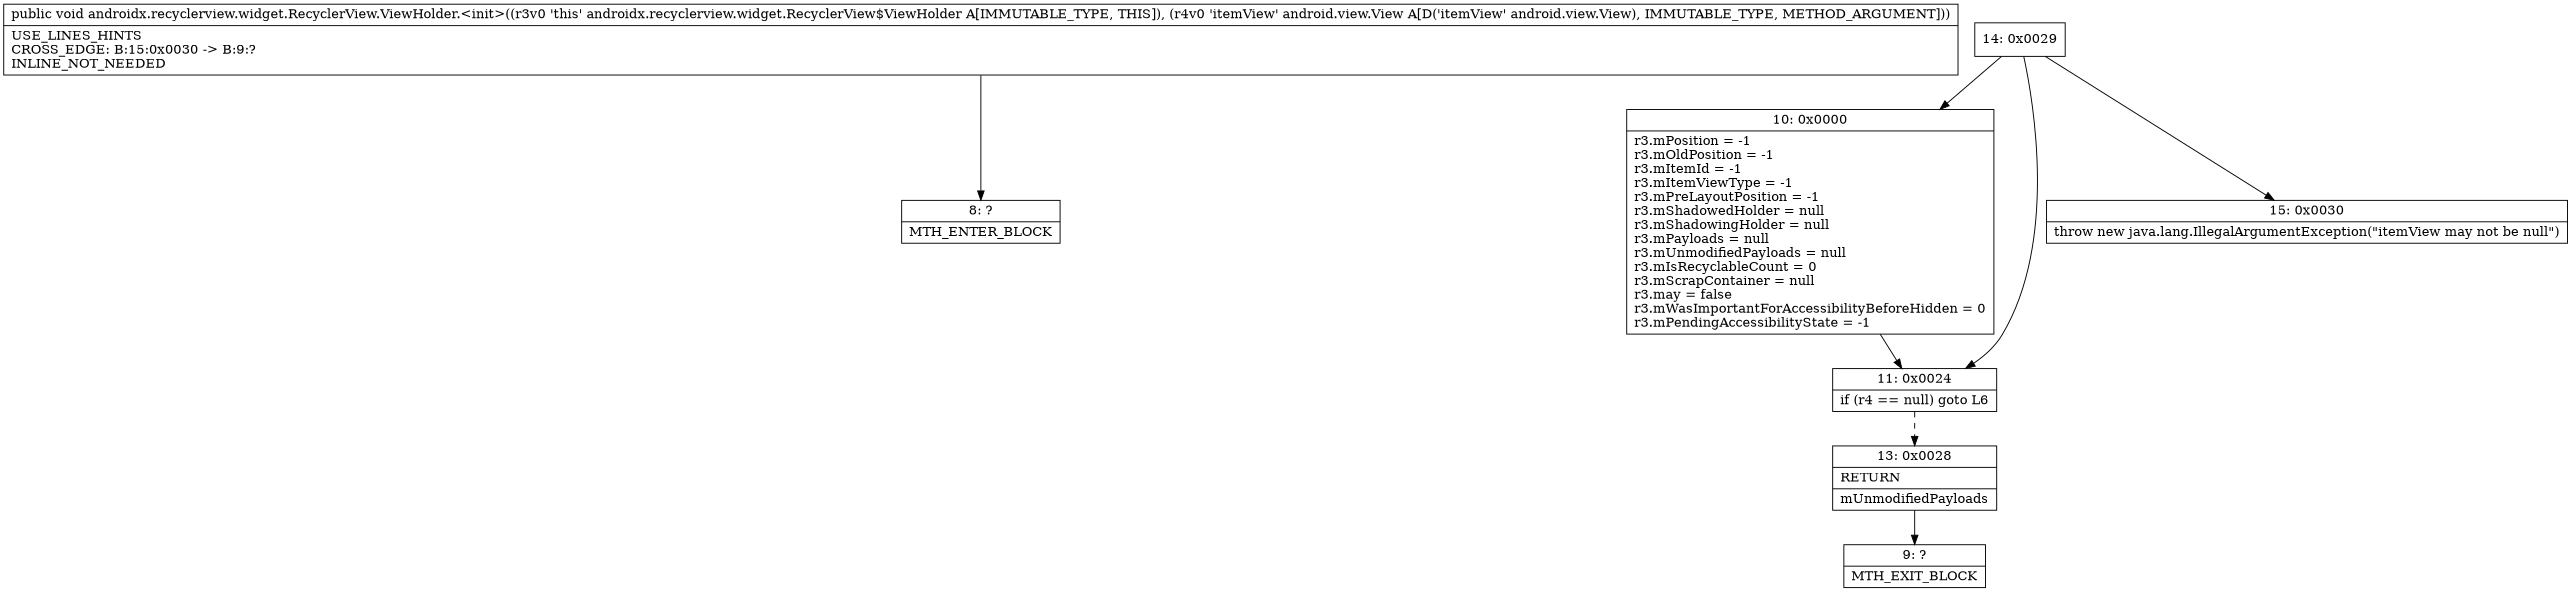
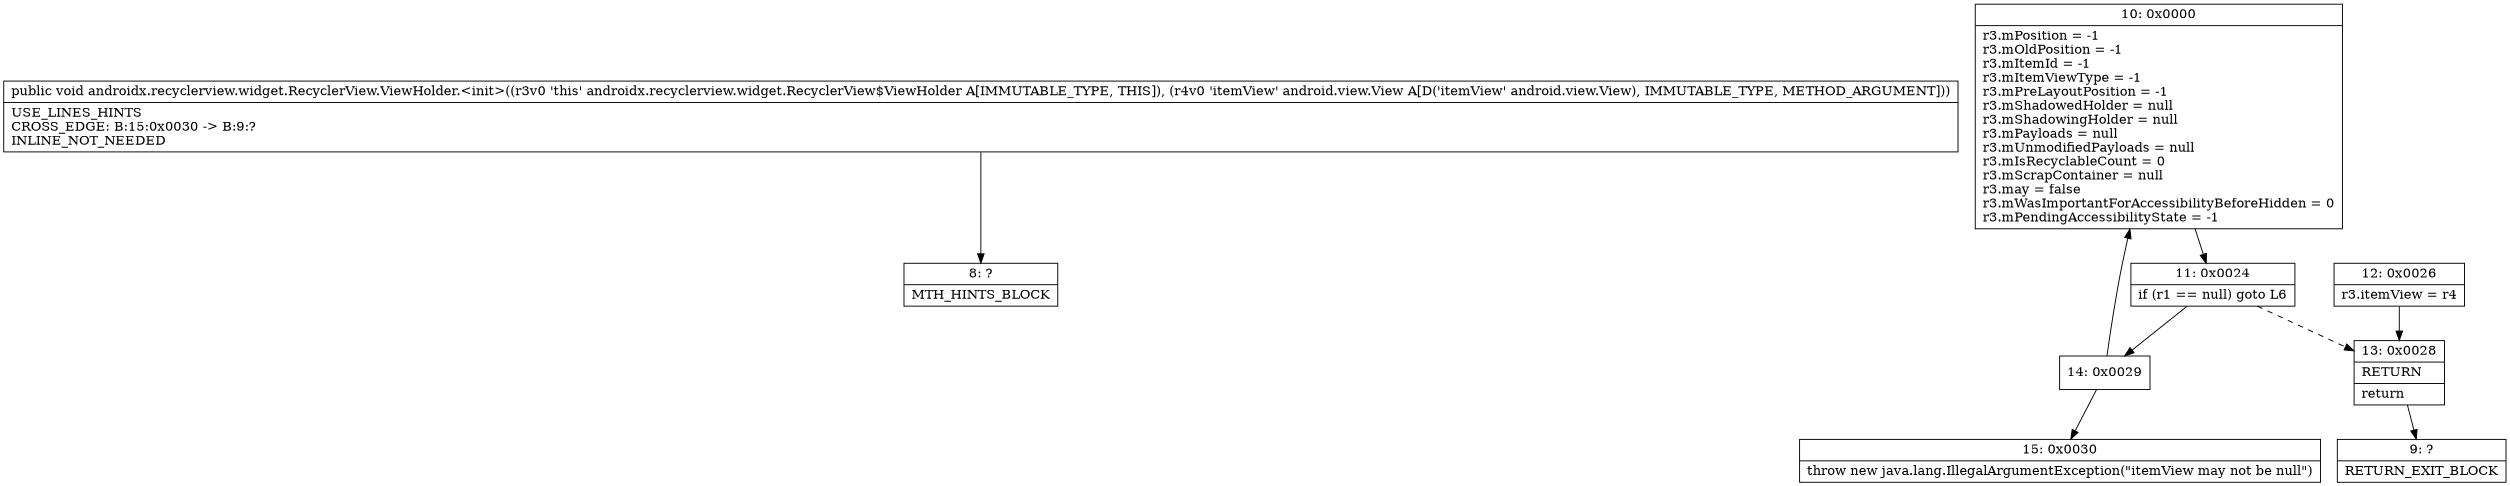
(2036, 218) -> (2160, 328)
(981, 232) -> (981, 295)
none -> (2399, 285)
(1915, 400) -> (2213, 295)
(1915, 499) -> (2383, 394)
(1915, 576) -> (2422, 471)
